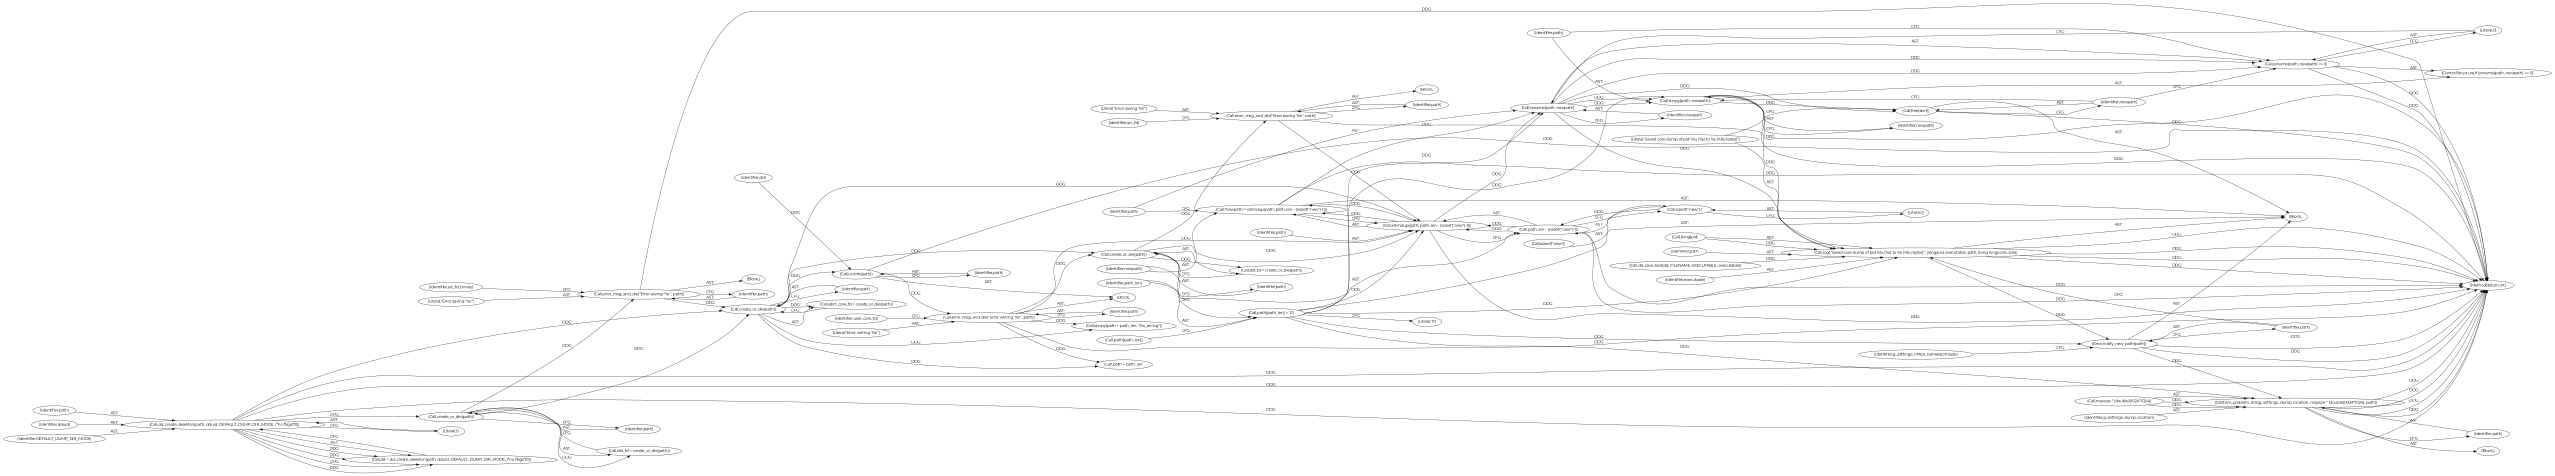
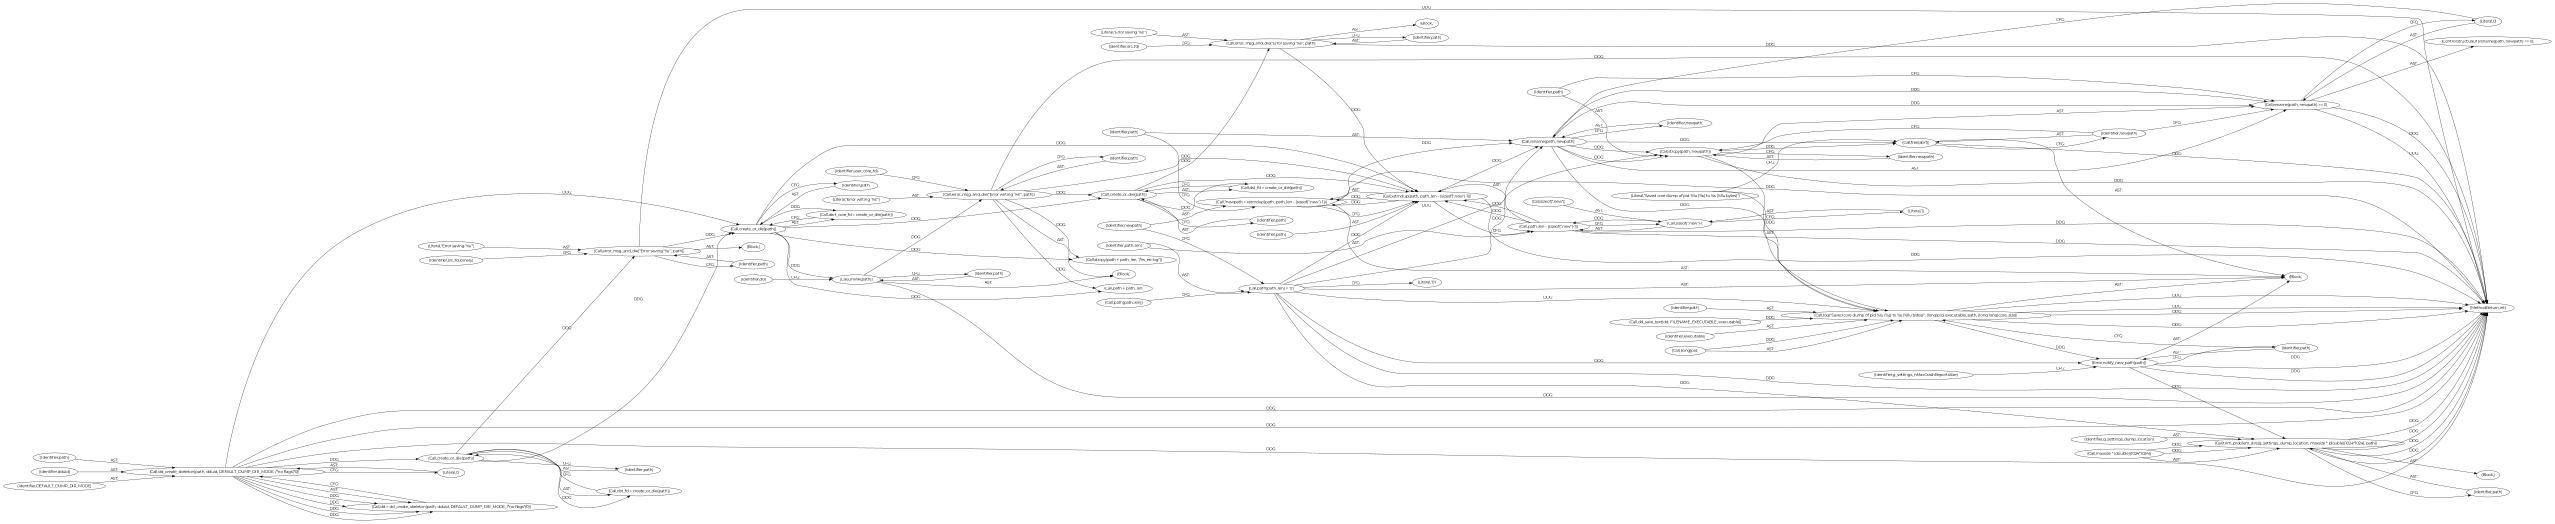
(2082, 85) -> (1978, 116)
(796, 213) -> (796, 278)
none -> (1880, 387)
